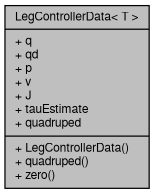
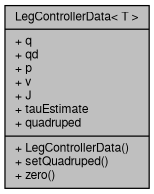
(52, 162) -> (62, 162)
